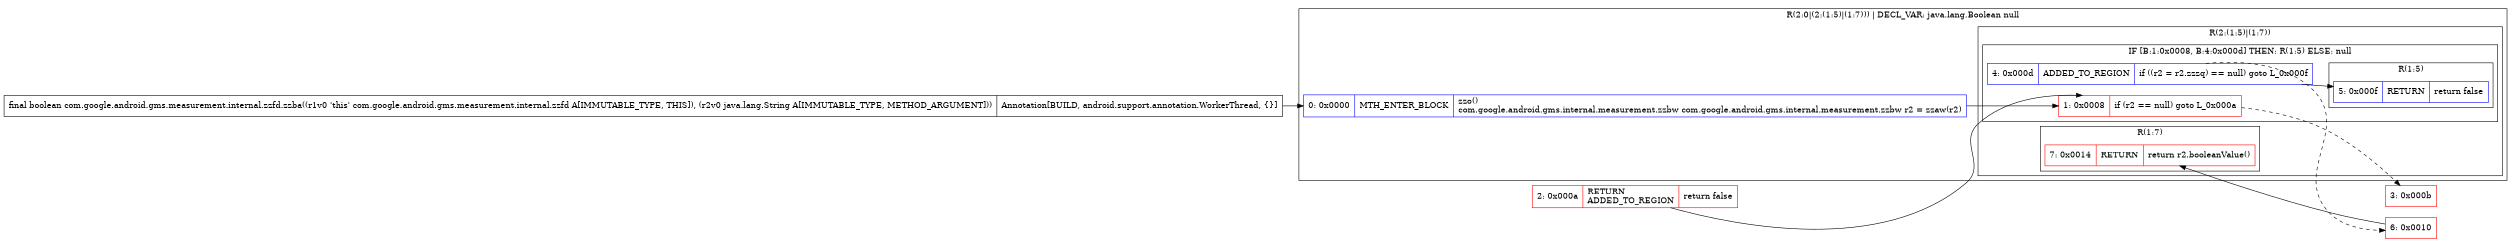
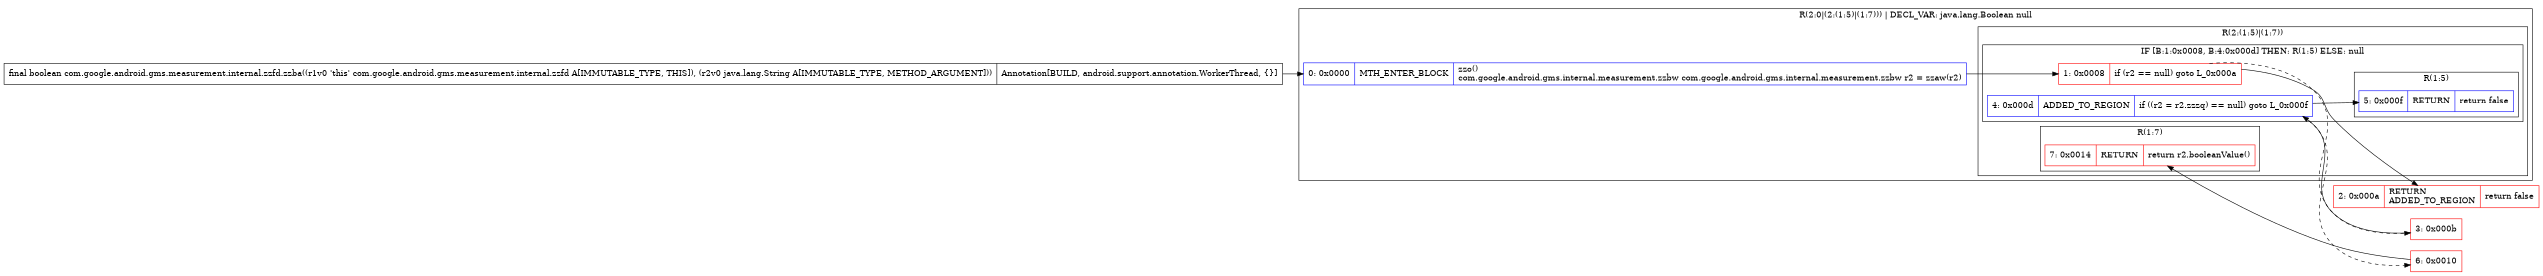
none -> (2327, 205)
(1905, 215) -> (2330, 115)
